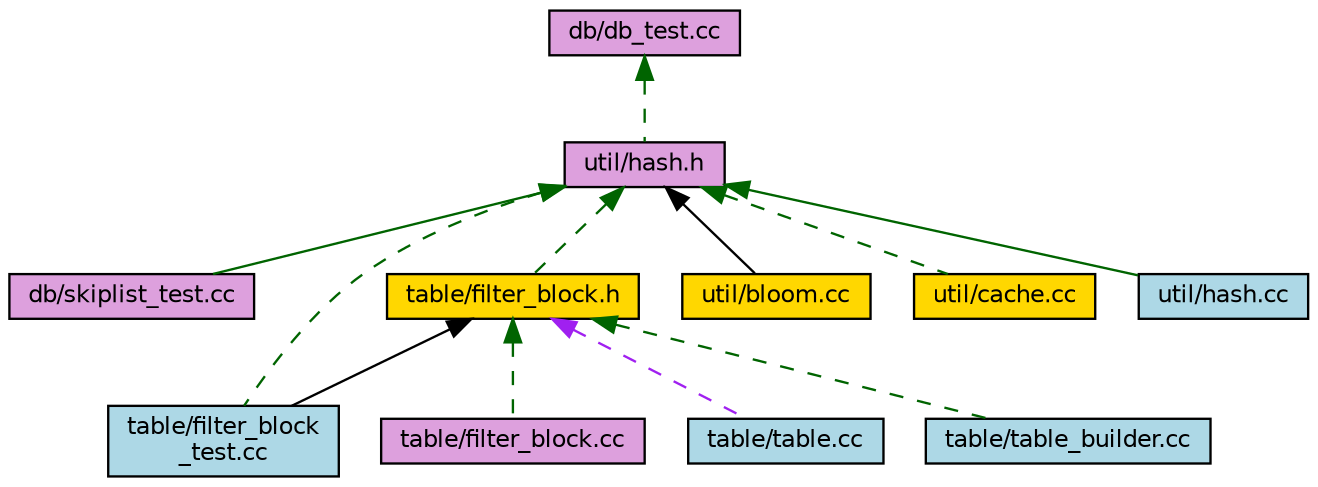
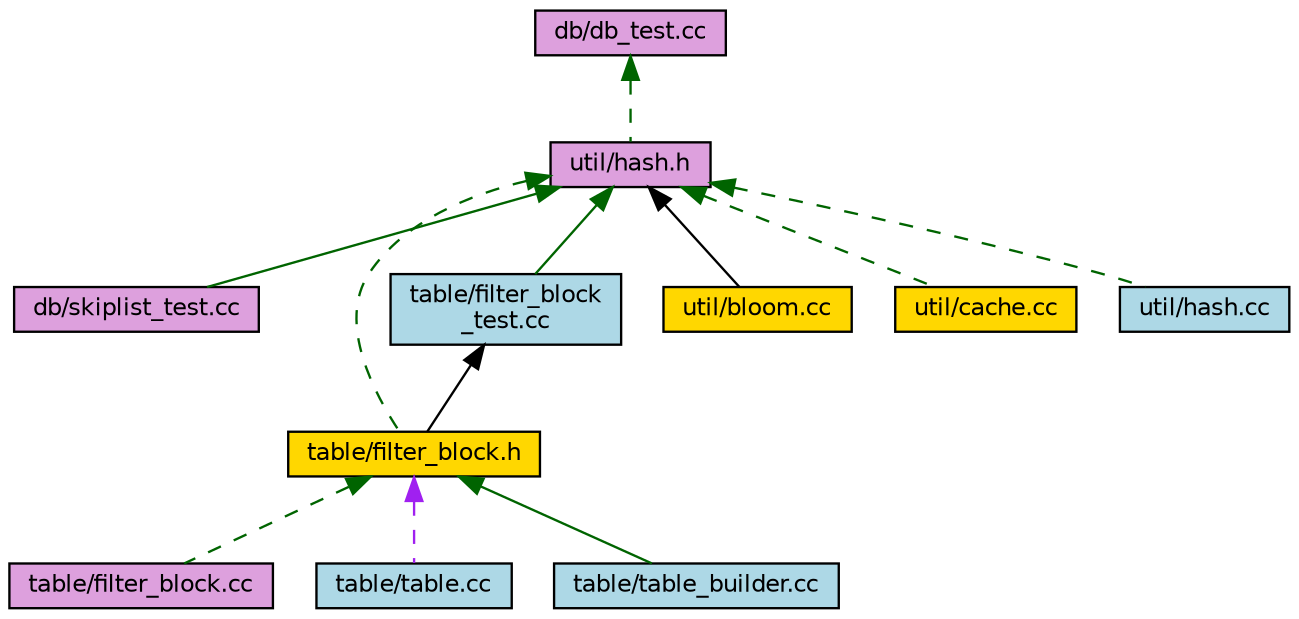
(943, 233) -> (941, 233)
(371, 269) -> (566, 240)
(371, 368) -> (449, 398)
(802, 372) -> (566, 525)
